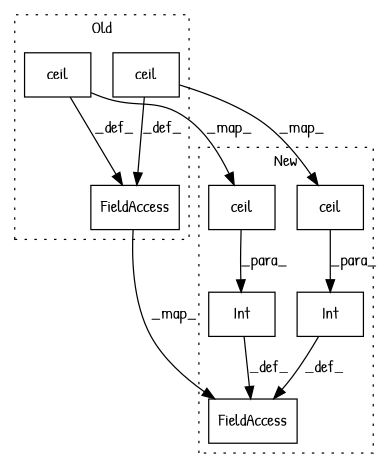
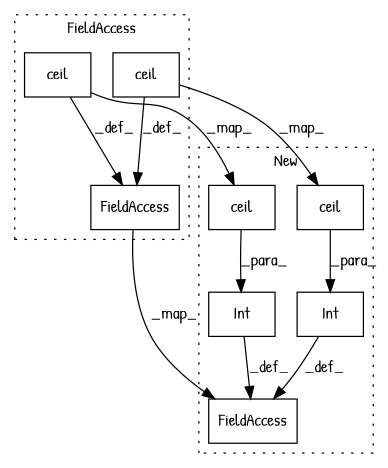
(102, 29) -> (102, 29)
